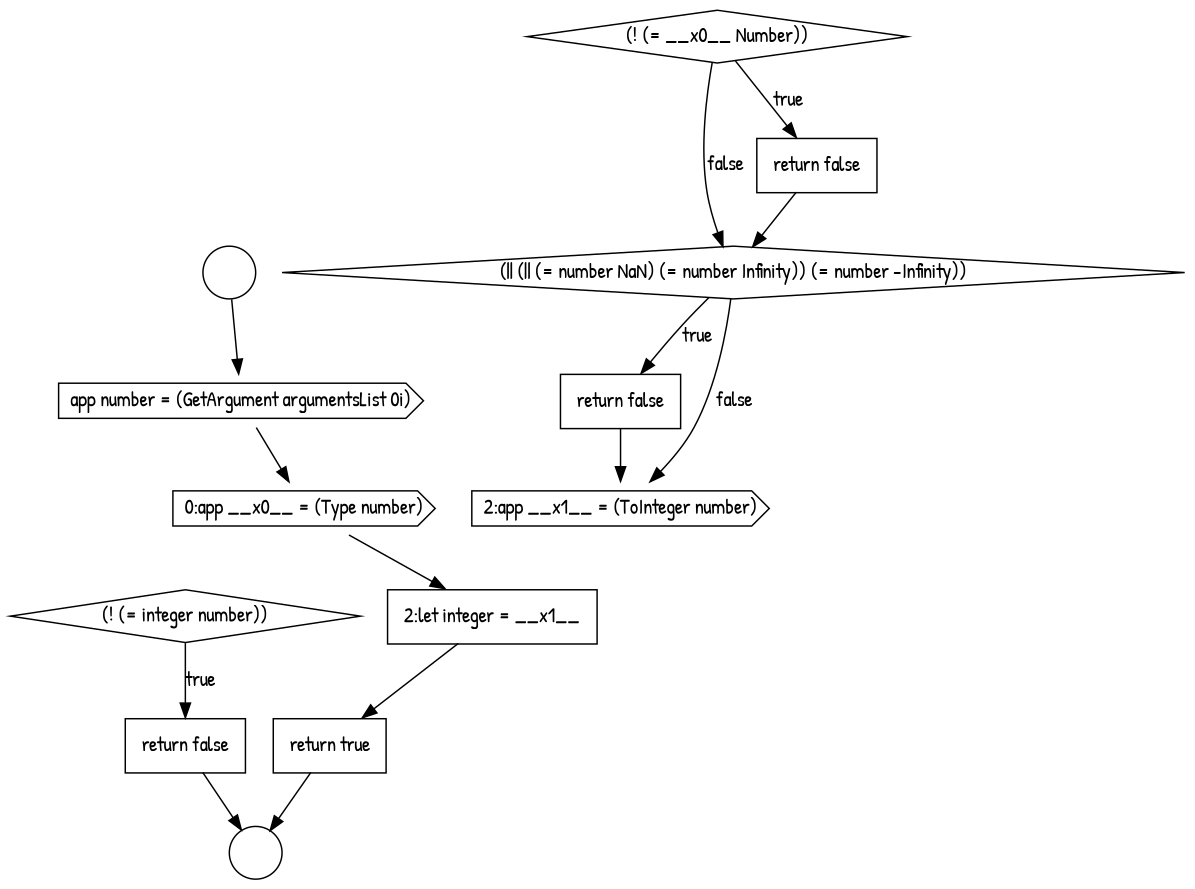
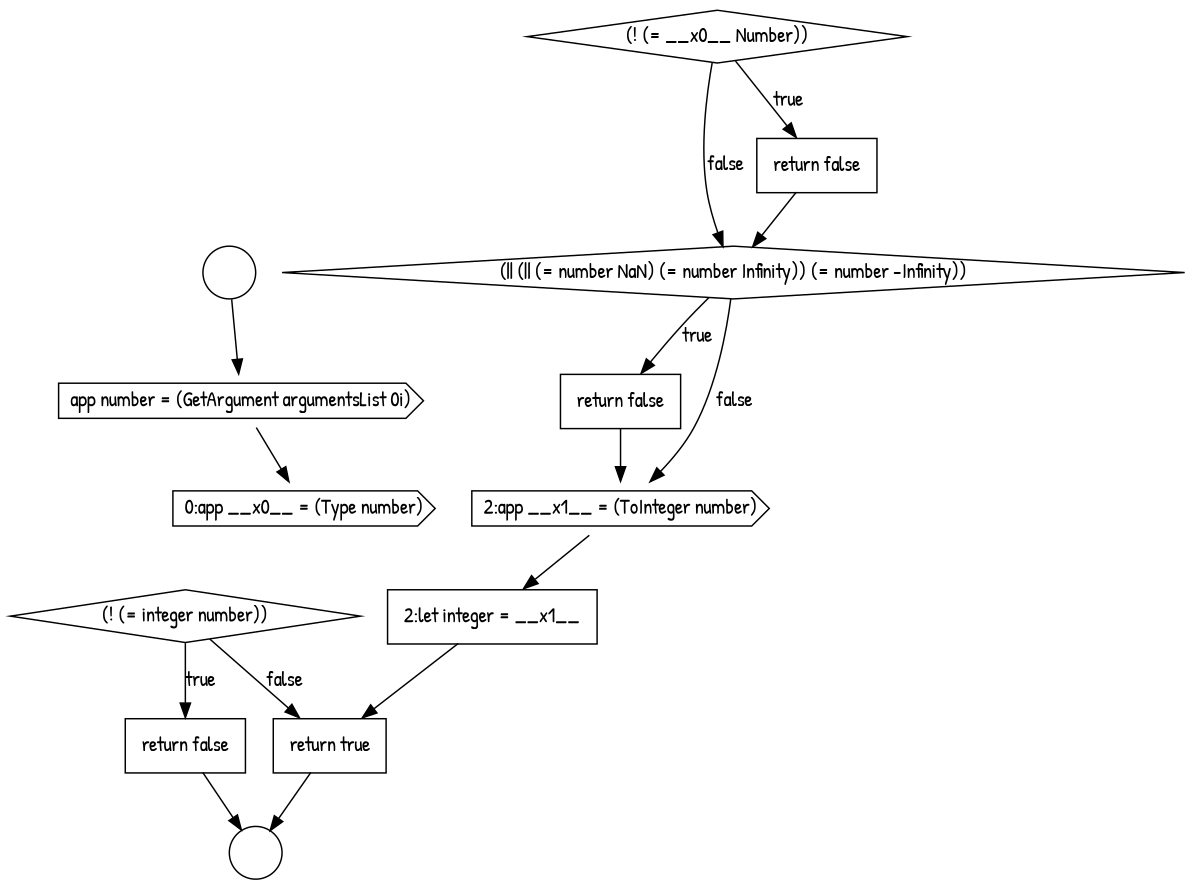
(391, 558) -> (562, 557)
none -> (249, 673)
